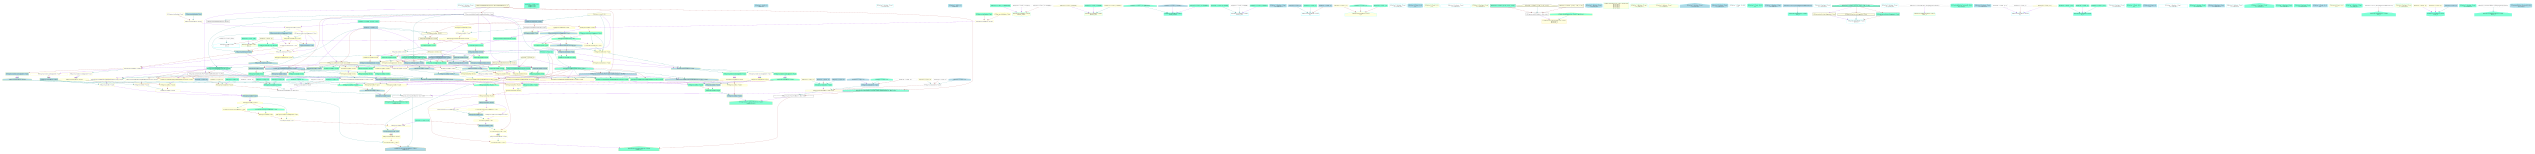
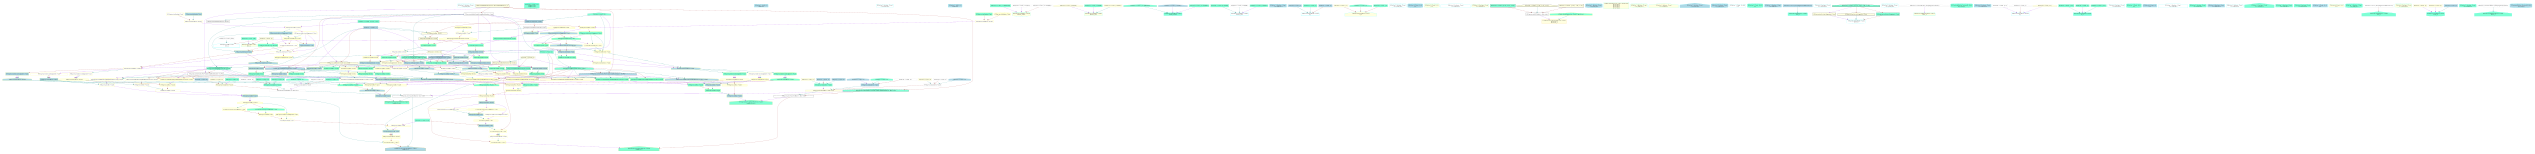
(599, 14) -> (599, 14)
